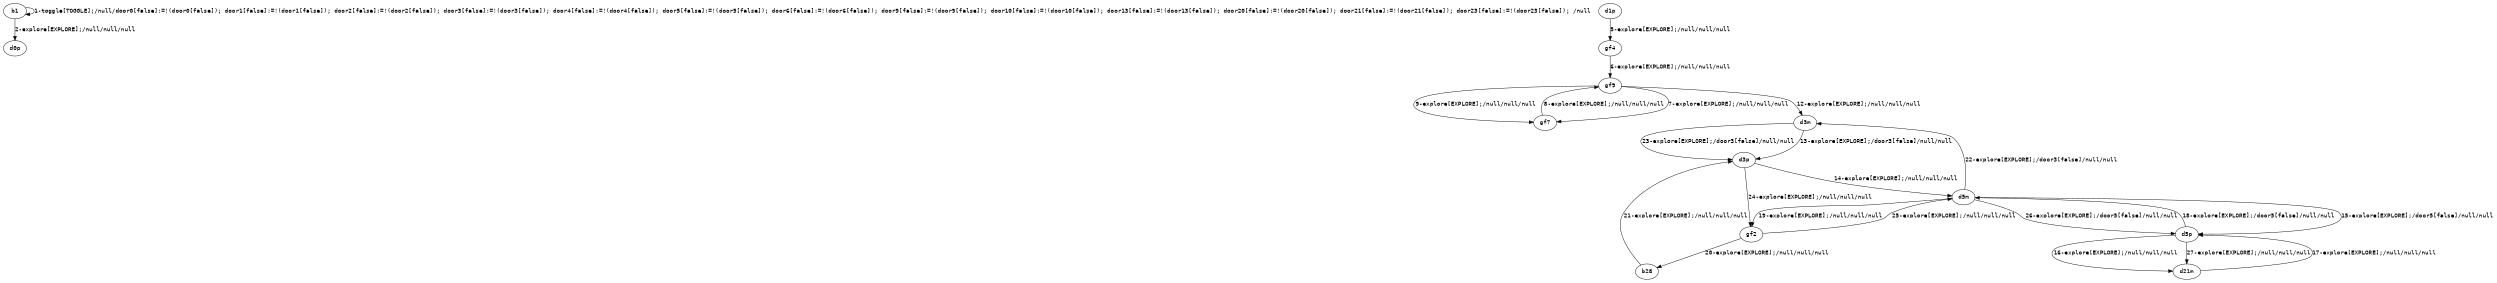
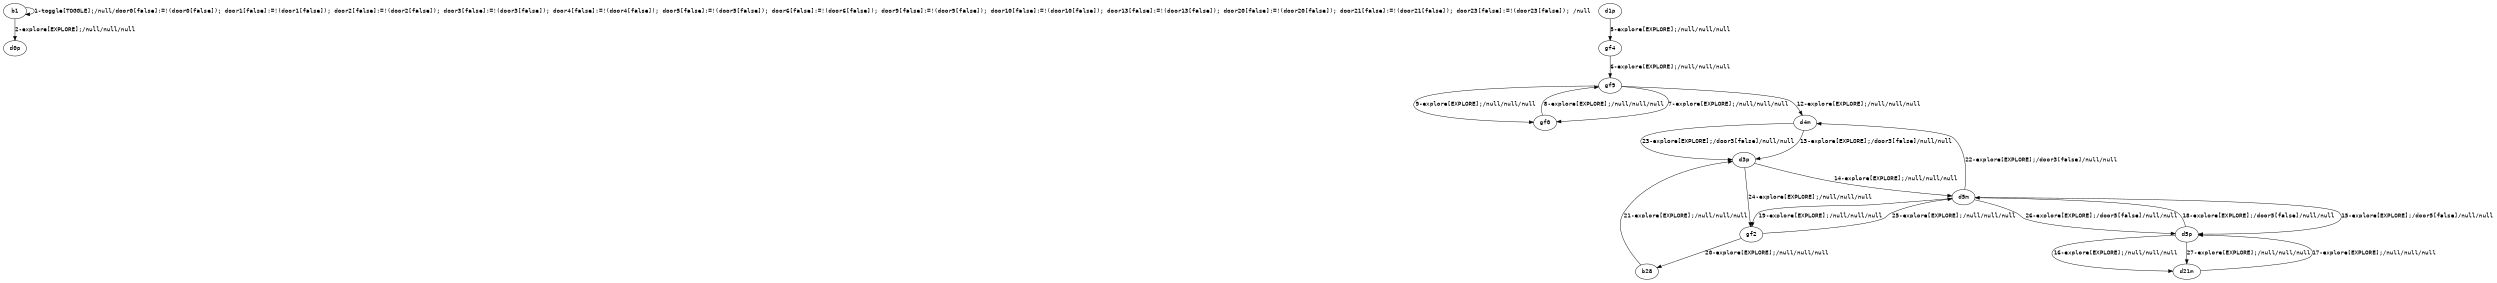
(1545, 123) -> (1545, 123)
(1805, 123) -> (1805, 123)
